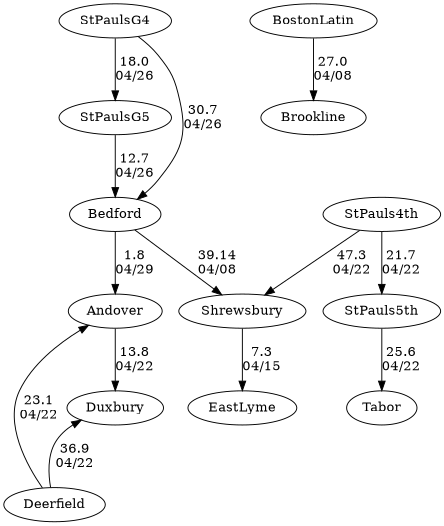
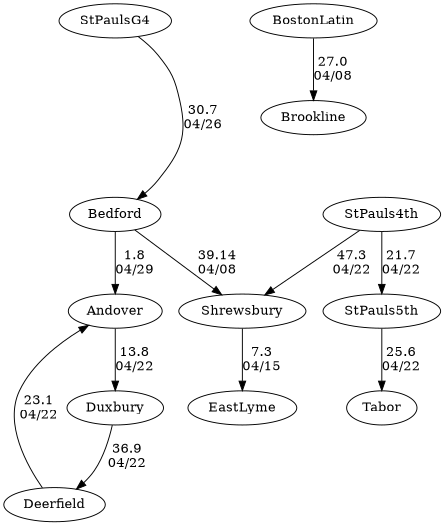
(115, 118) -> none
(51, 452) -> (102, 456)
